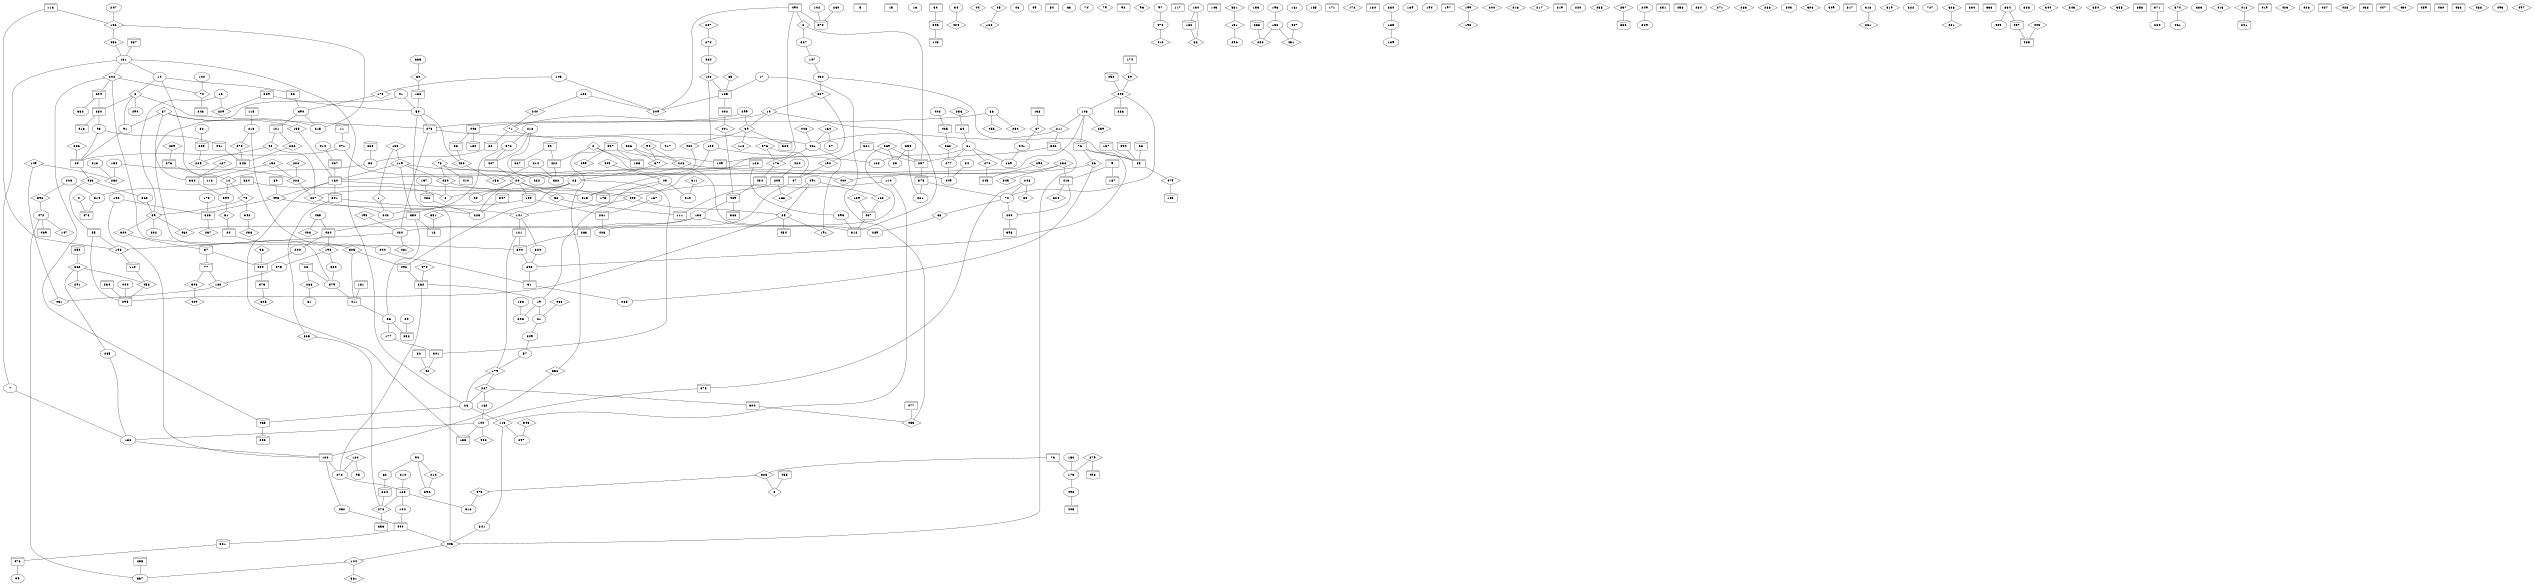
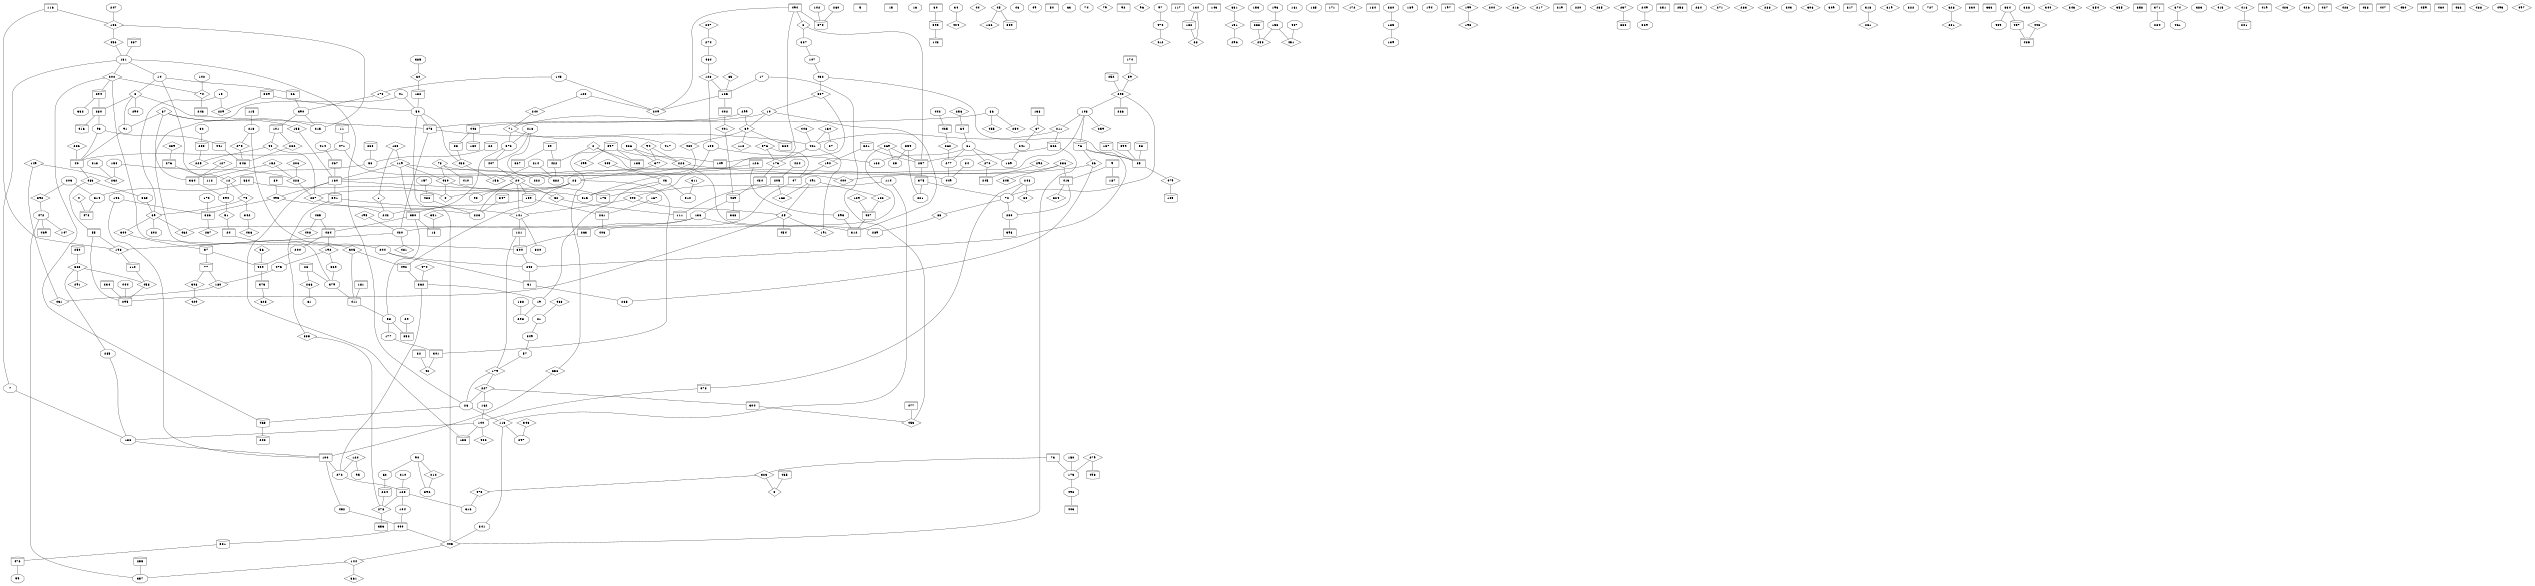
none -> (1010, 25)
(502, 137) -> (510, 137)
(574, 191) -> (518, 198)
(534, 259) -> (455, 262)
(539, 310) -> none
